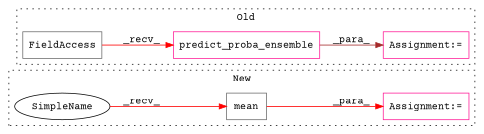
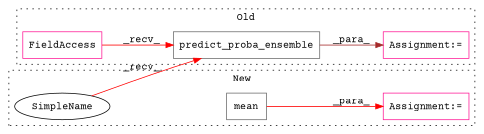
(62, 45) -> (62, 45)
(247, 45) -> (247, 45)
(164, 106) -> (143, 78)
